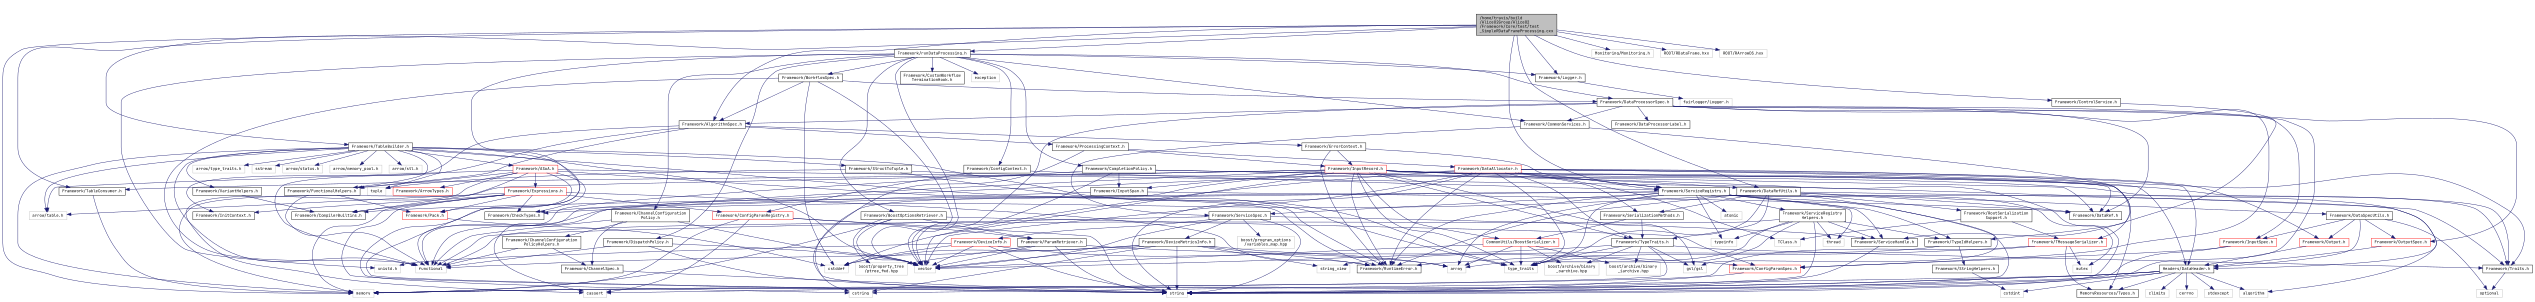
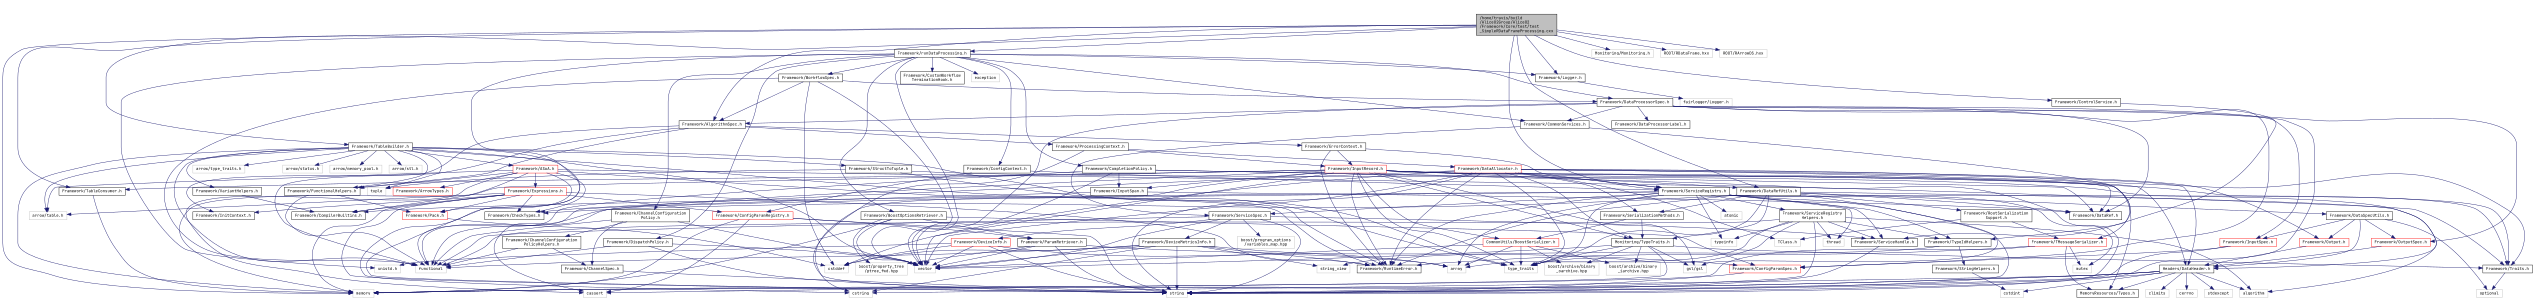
(264, 169) -> none
none -> (2053, 230)
(1643, 242) -> (1643, 242)
